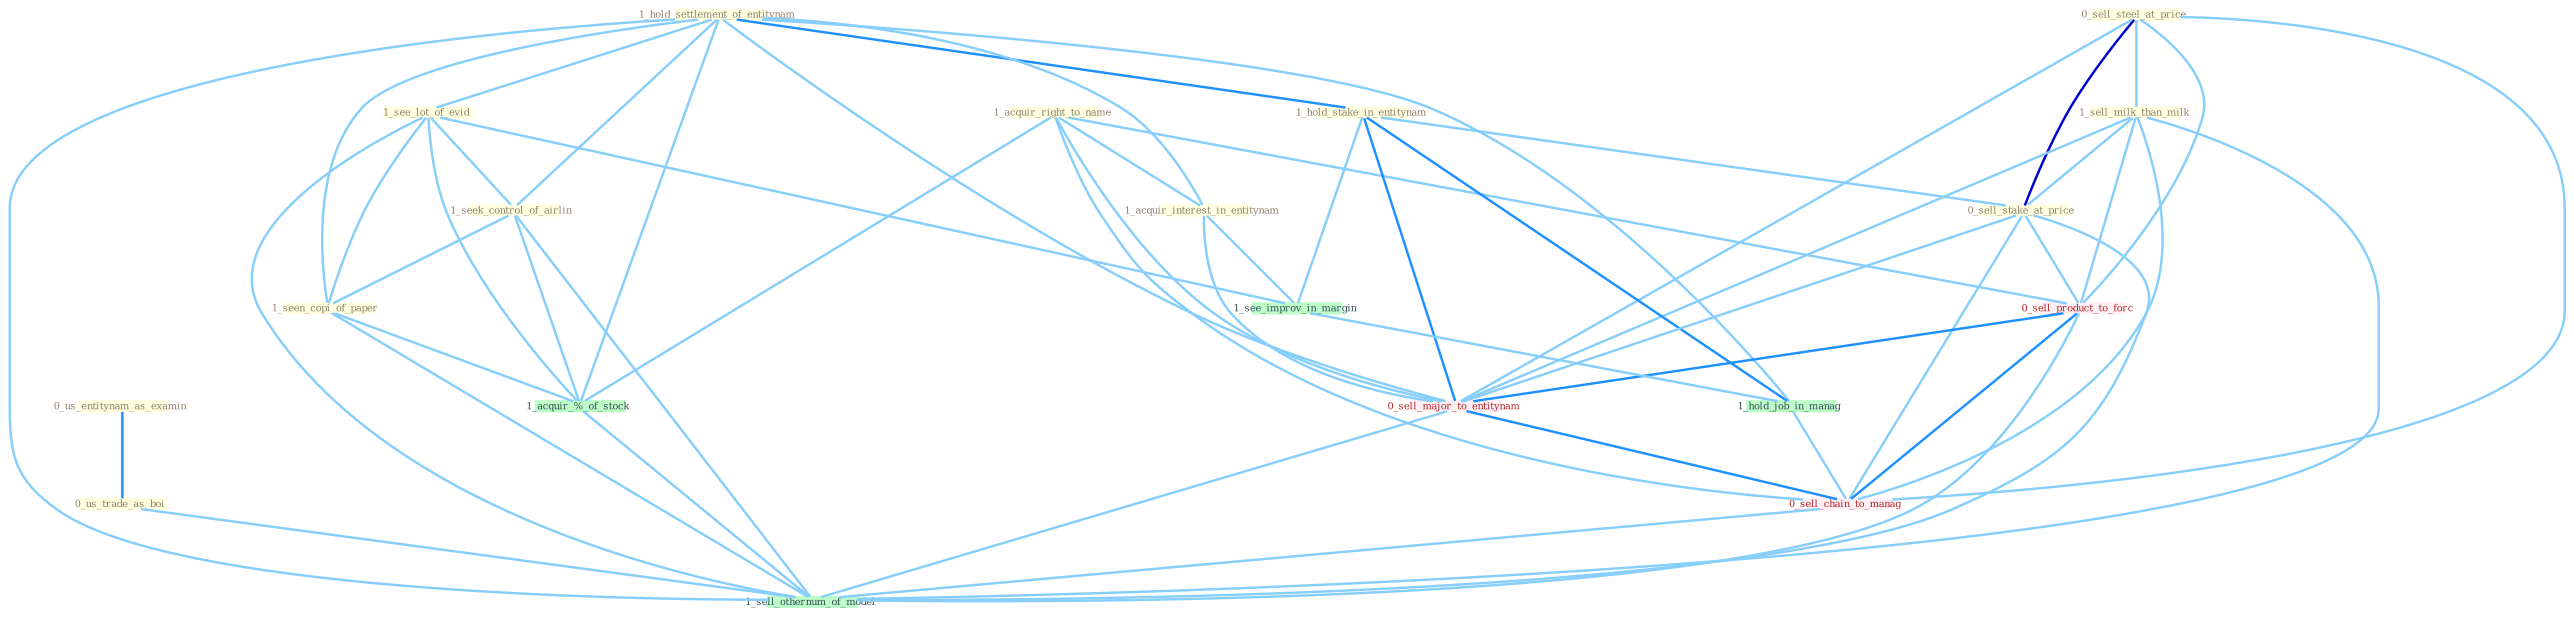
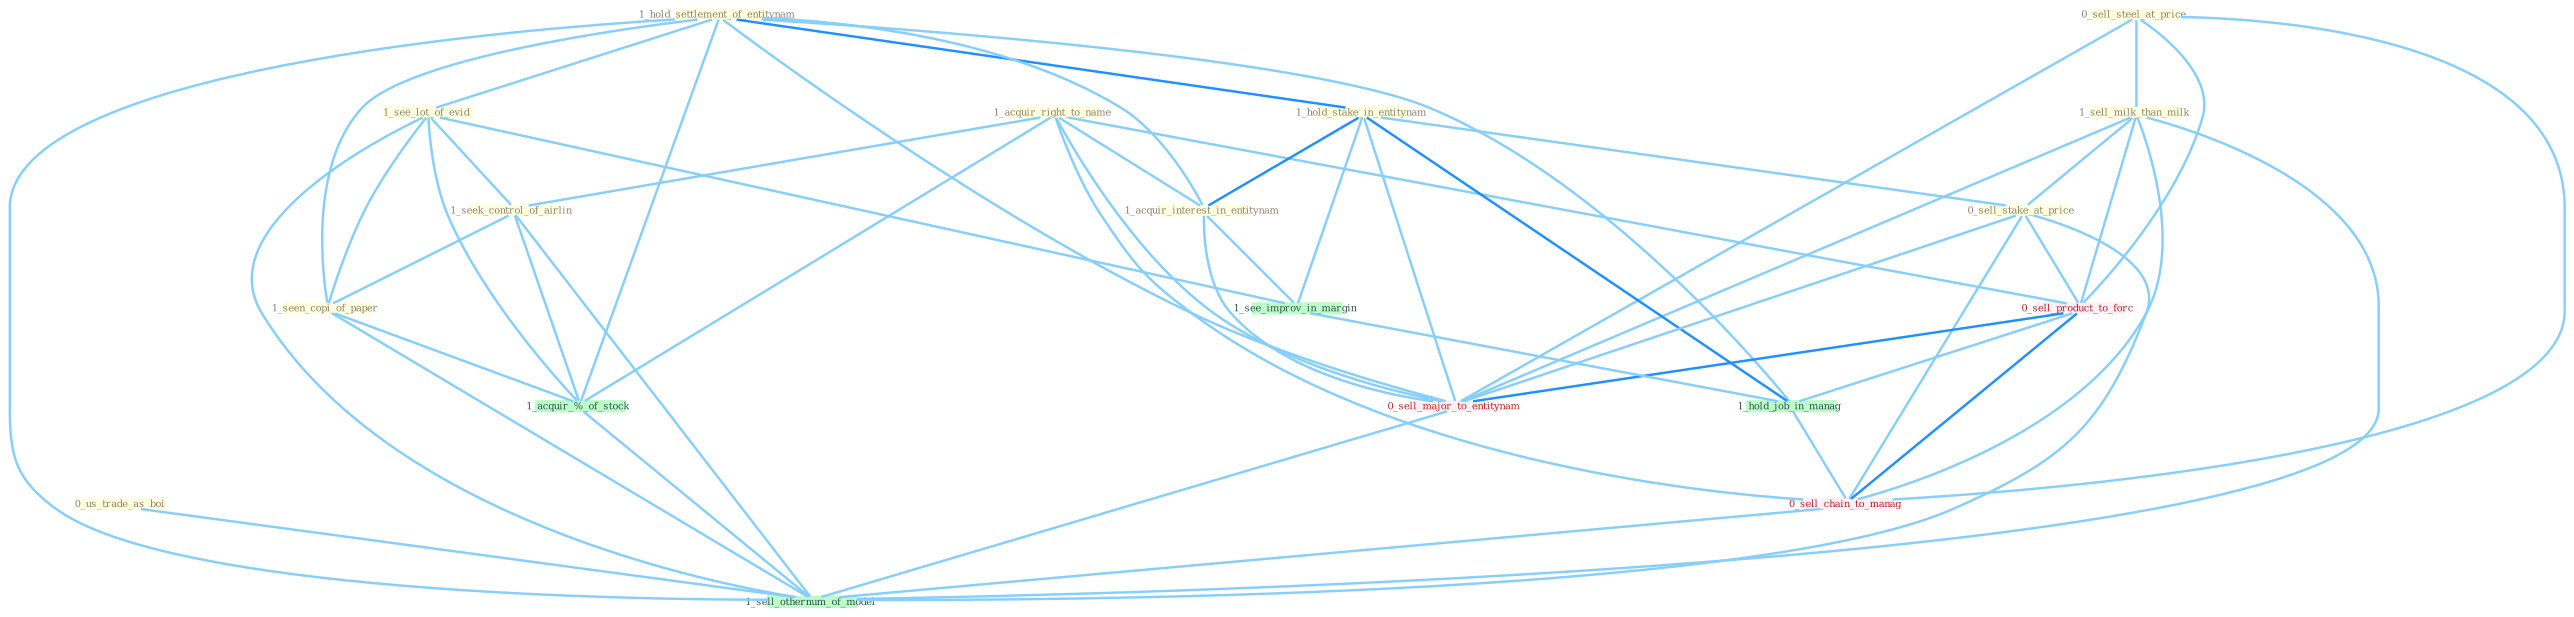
(2071, 107) -> none
(617, 112) -> (784, 161)
none -> (1268, 170)
(1410, 260) -> (1410, 260)
(122, 406) -> none
(1652, 455) -> none
(1519, 583) -> (1963, 348)
